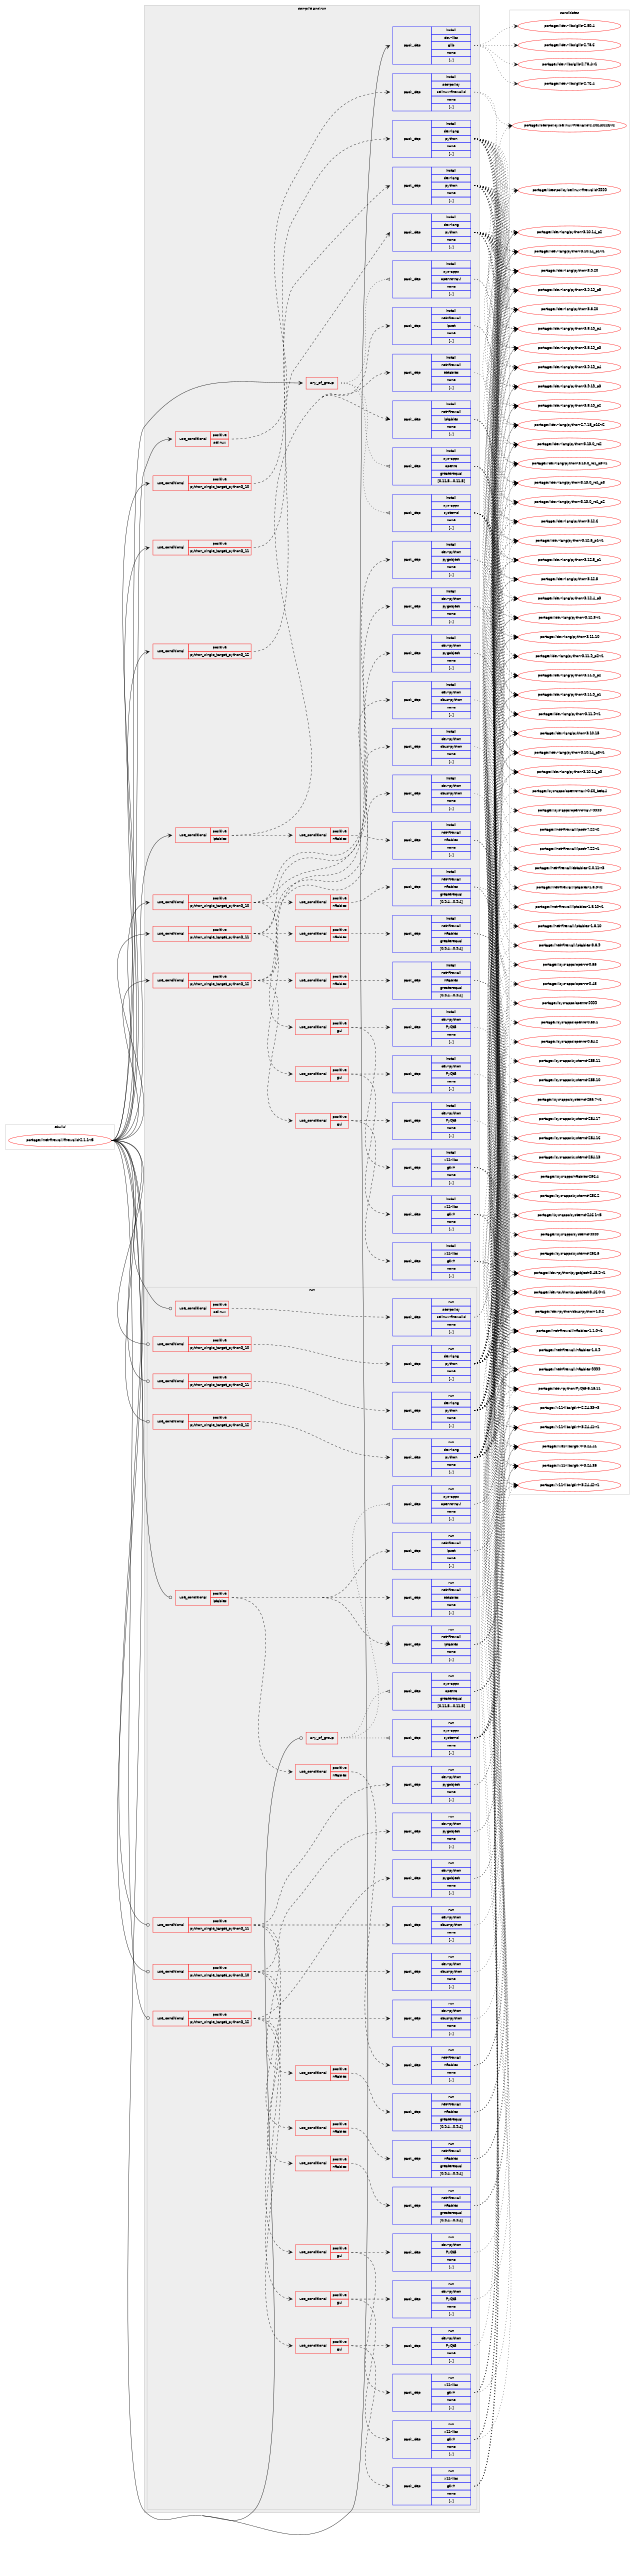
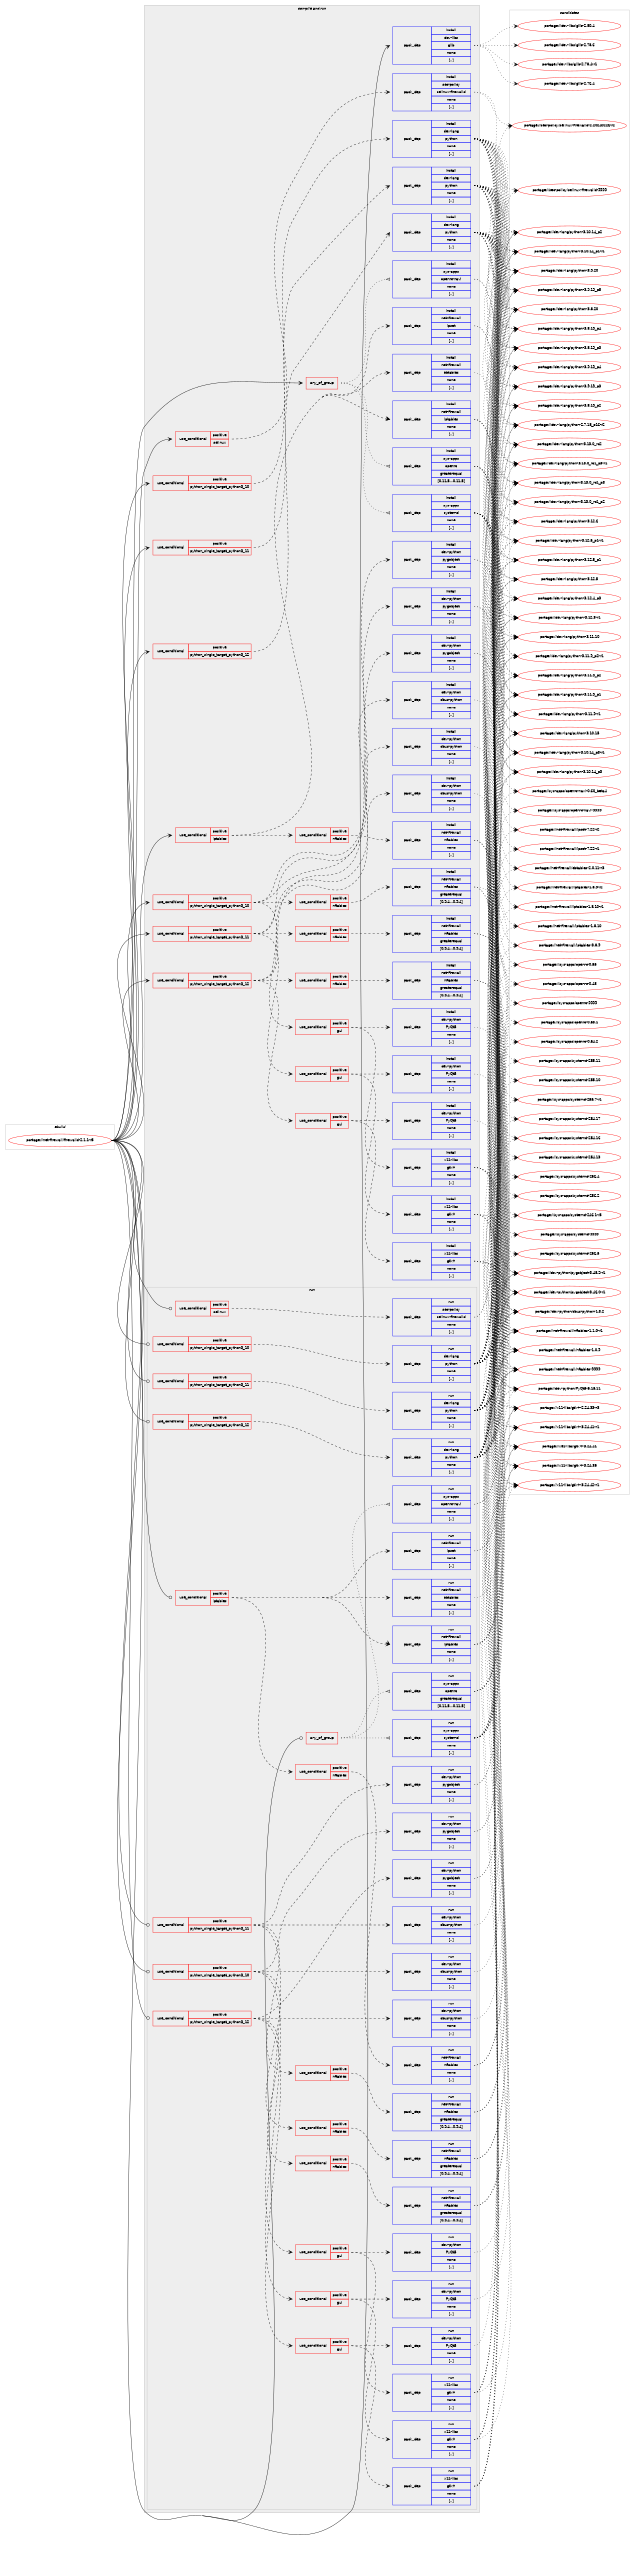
(570, 1177) -> (570, 1177)
